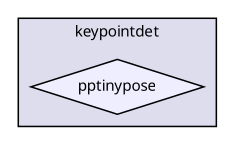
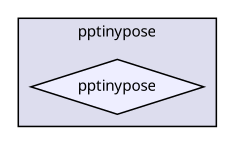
(117, 33) -> (117, 33)
